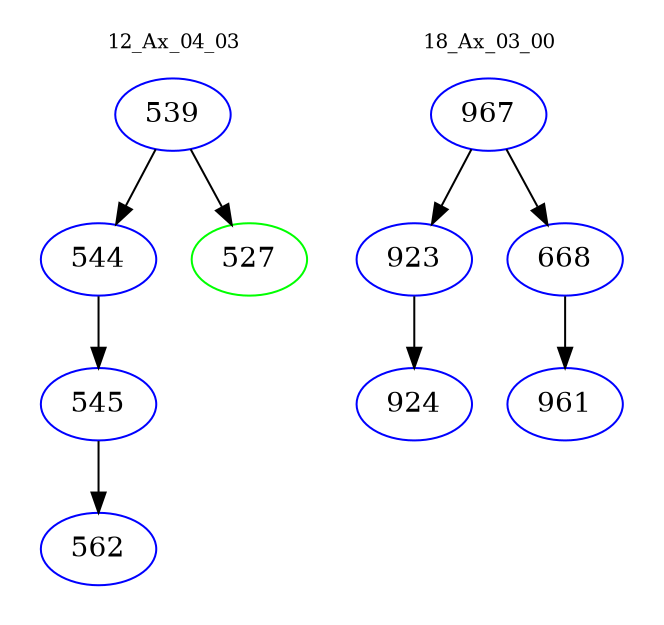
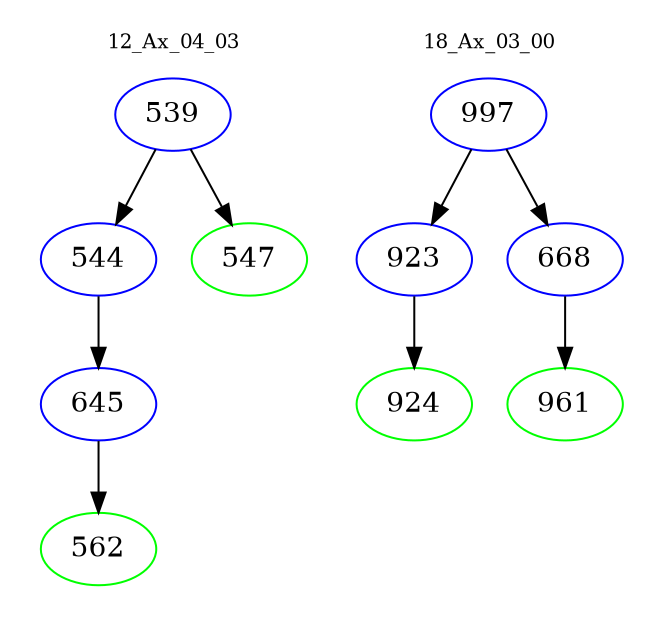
(489, 115) -> (489, 115)
(249, 259) -> (249, 259)
(99, 404) -> (99, 404)
(414, 404) -> (414, 404)
(565, 404) -> (565, 404)
(99, 549) -> (99, 549)
